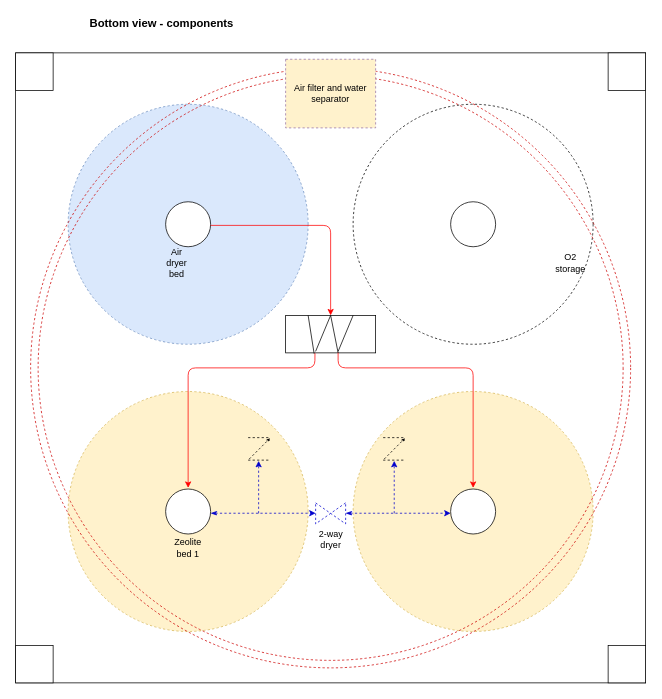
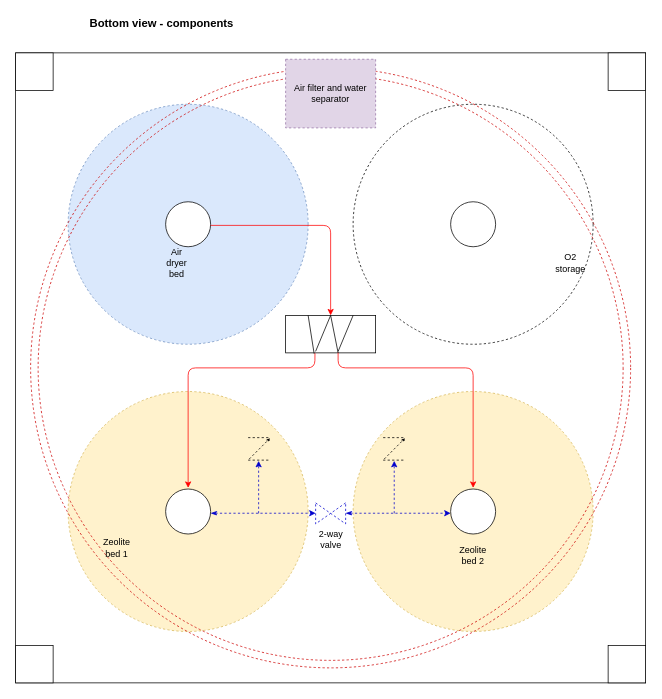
(330, 94) -> (330, 94)
(331, 540) -> (331, 540)
(188, 548) -> (117, 548)
none -> (473, 555)
